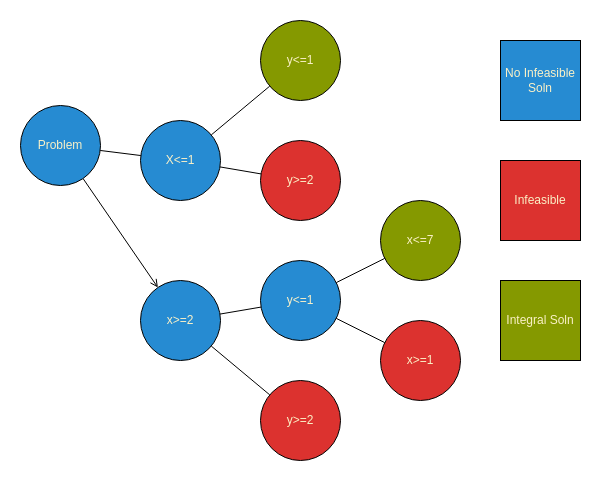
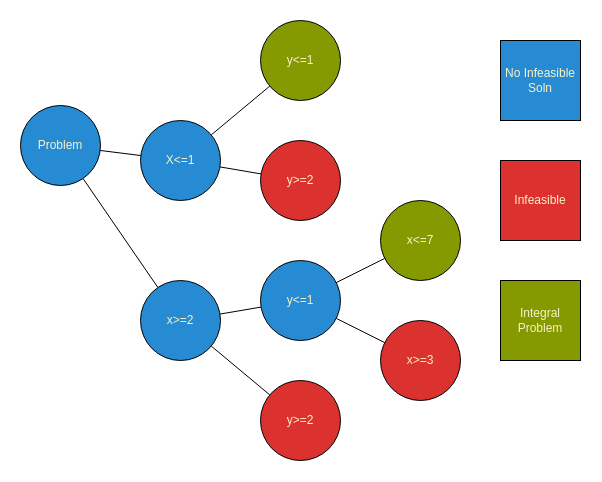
(155, 283) -> (155, 283)
(541, 321) -> (541, 321)
(421, 361) -> (421, 361)
